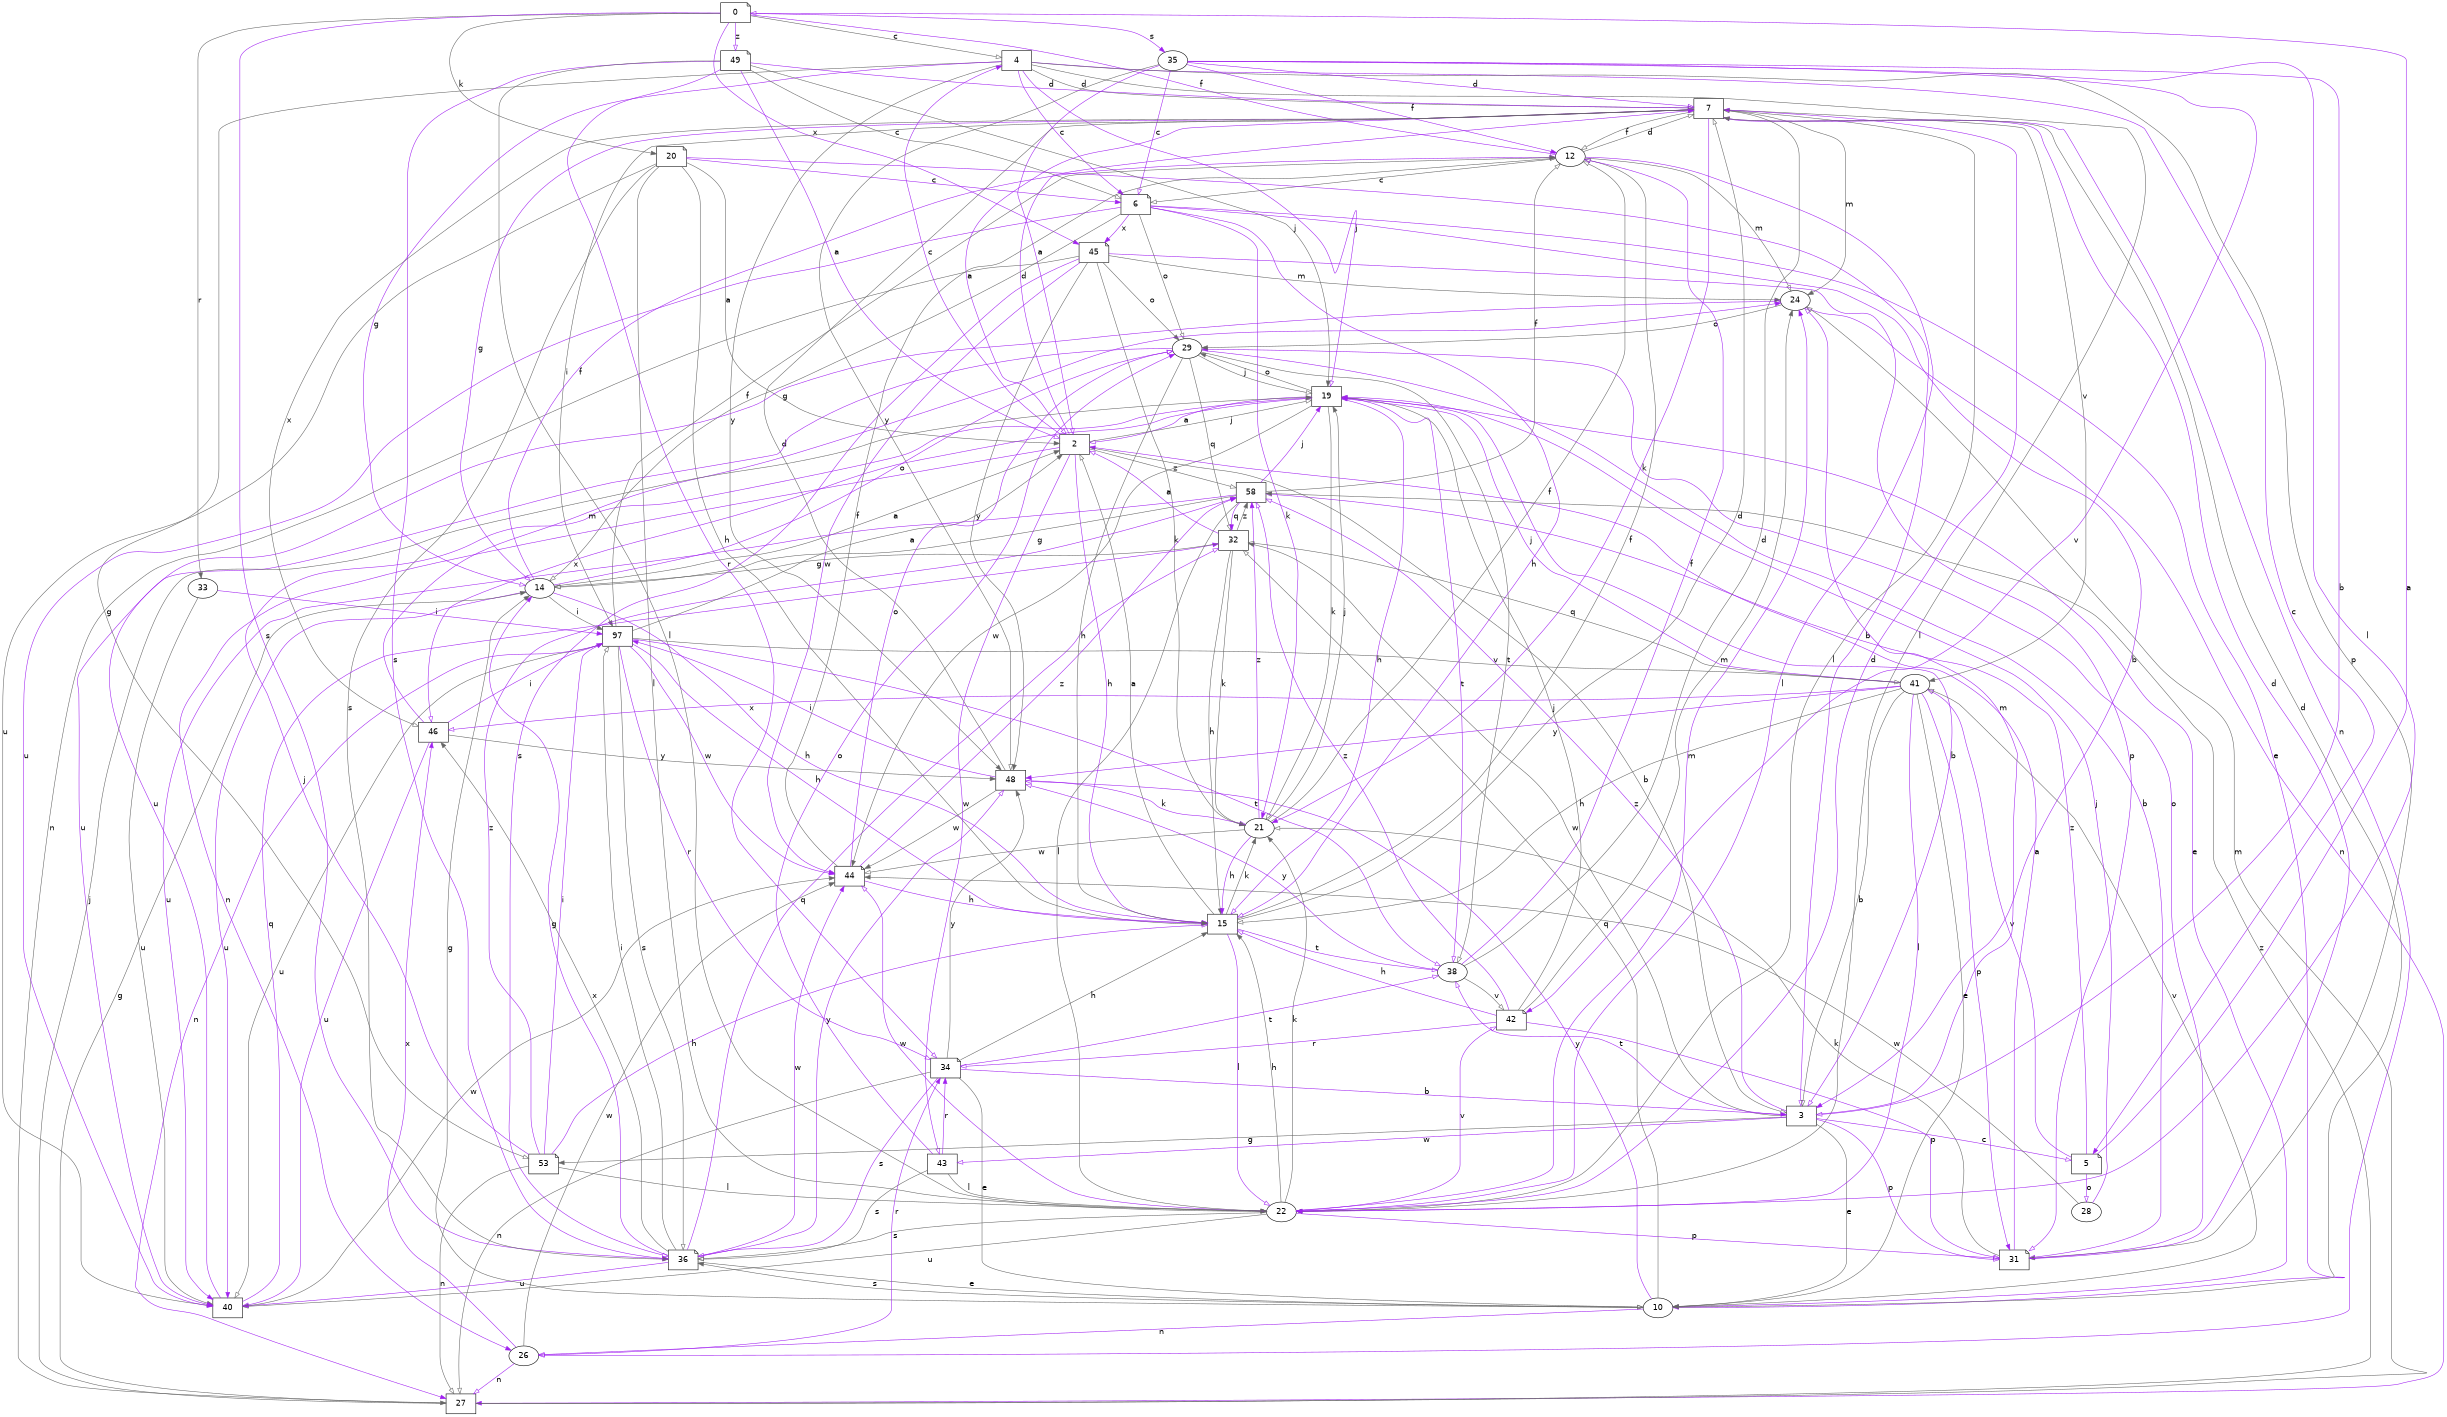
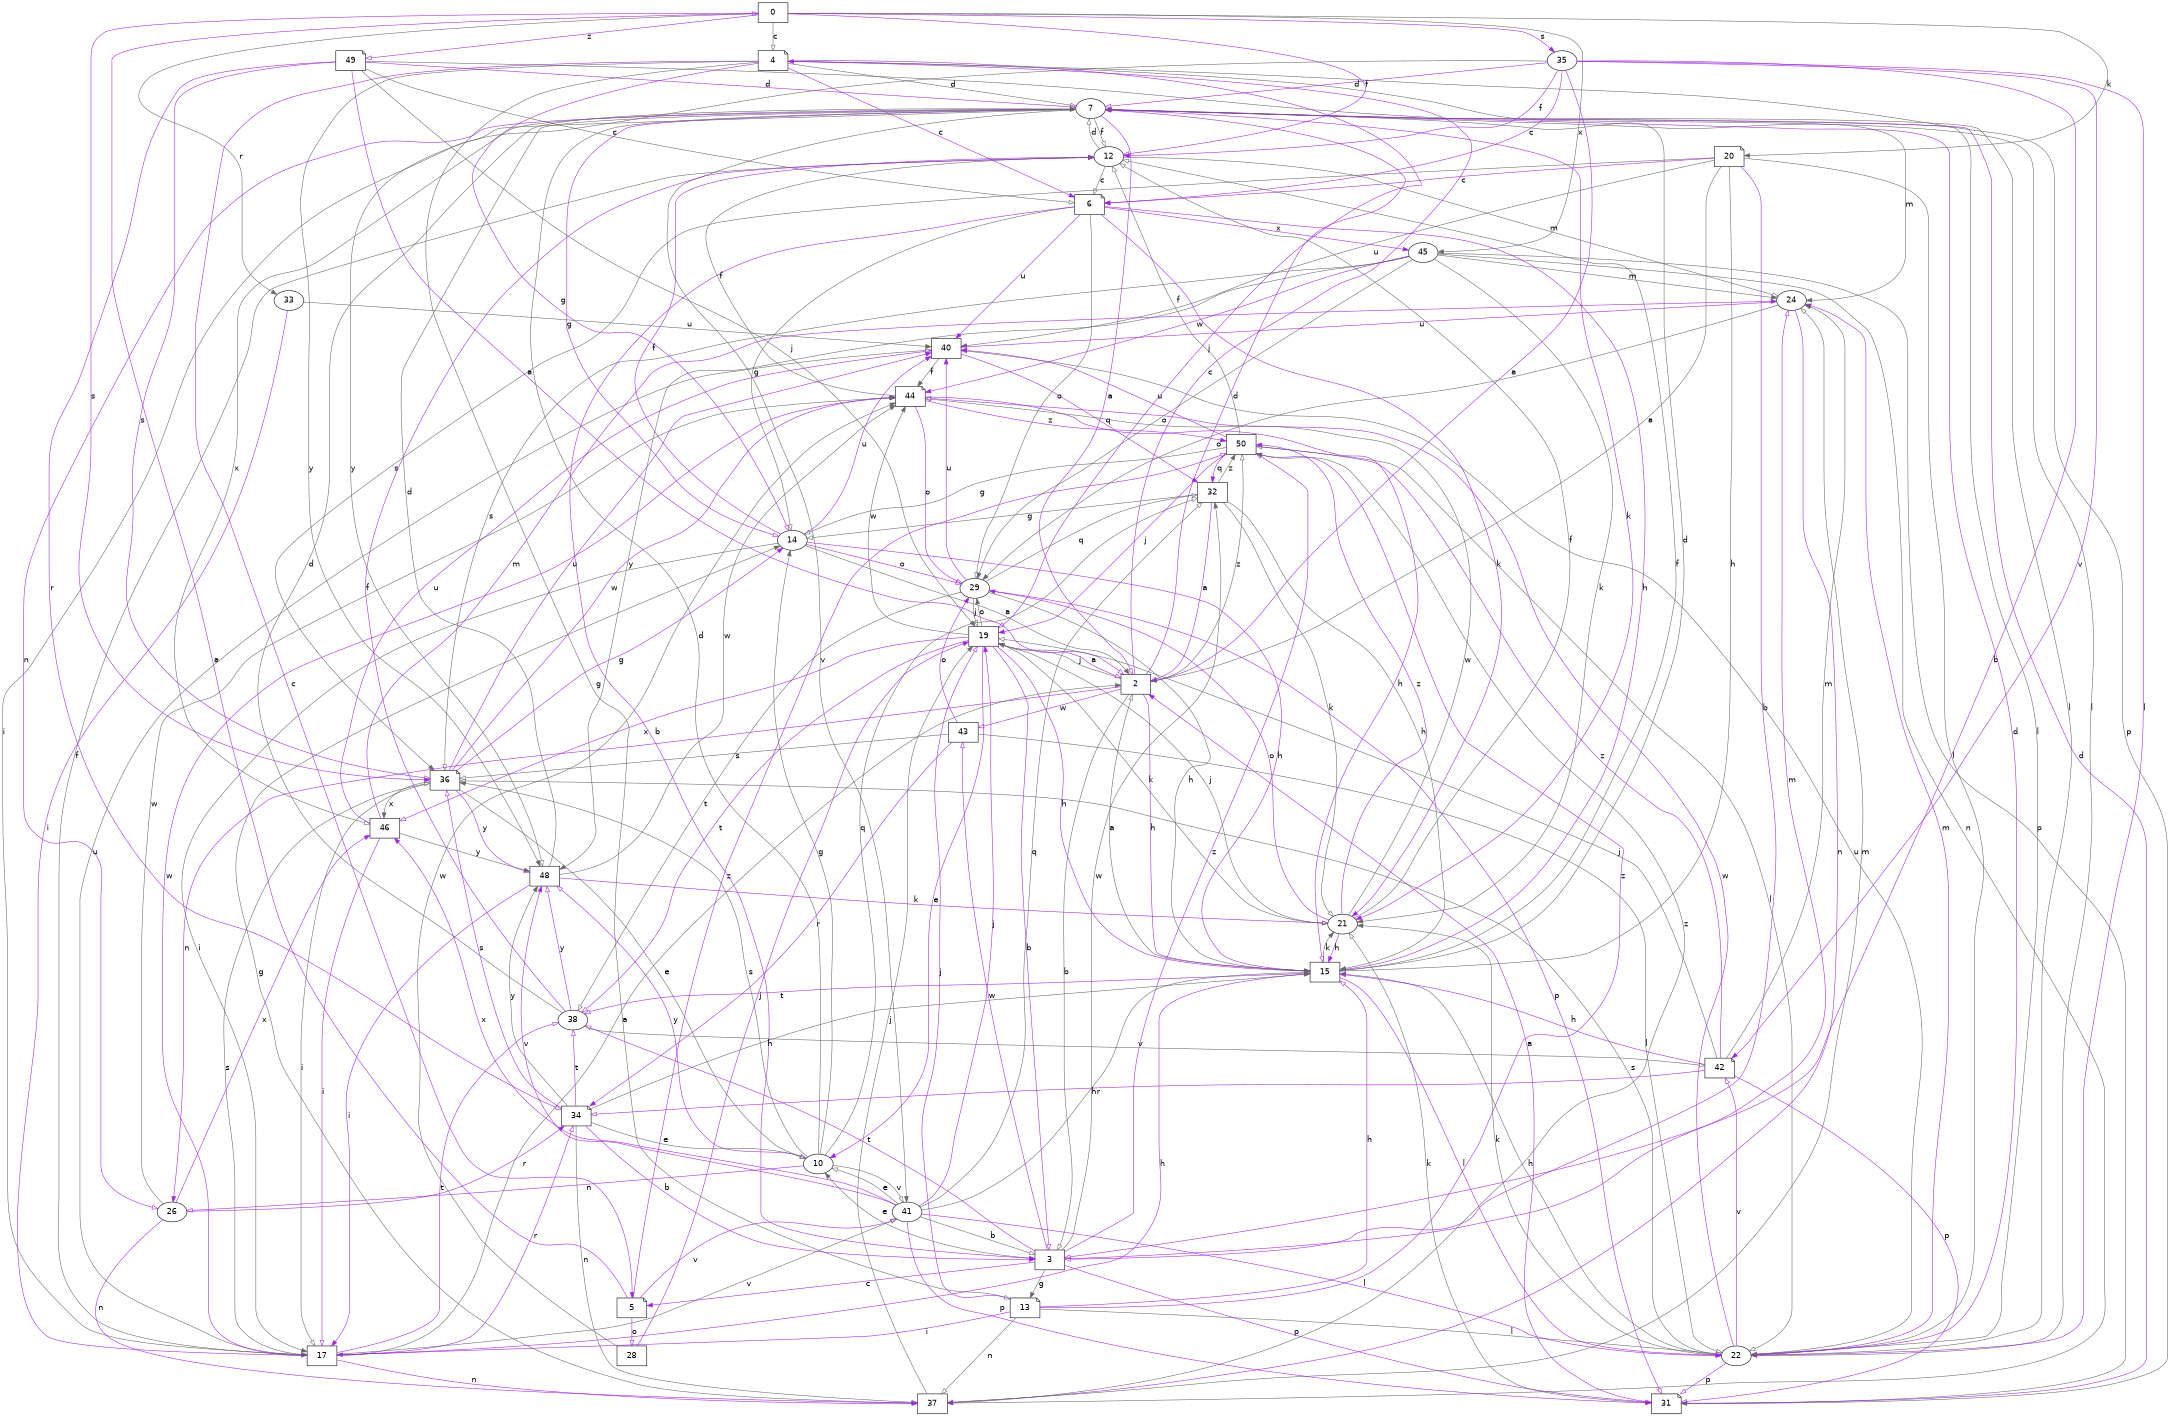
(736, 13) -> (773, 13)
(1017, 61) -> (773, 61)
(1709, 109) -> (1091, 109)
(866, 151) -> (1529, 30)
(1094, 253) -> (1423, 253)
(585, 440) -> (1372, 324)
(1878, 457) -> (2021, 822)
(1251, 492) -> (1241, 444)
(1980, 608) -> (1229, 694)
(618, 636) -> (322, 1356)
(1787, 659) -> none
(553, 670) -> (816, 328)
(2248, 684) -> none
(1213, 697) -> (538, 1110)
(1555, 732) -> (526, 1044)
(2145, 804) -> (1557, 996)
(842, 853) -> none
(474, 1092) -> (932, 372)
(1942, 1137) -> (844, 1284)
(544, 1164) -> (1025, 1308)
(2086, 1212) -> (632, 1356)
(461, 1404) -> (932, 1404)
